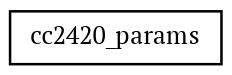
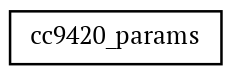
(116, 38) -> (116, 38)
